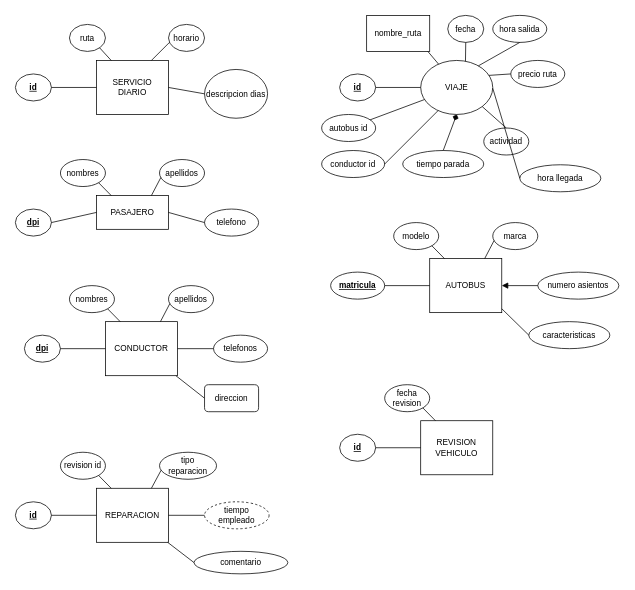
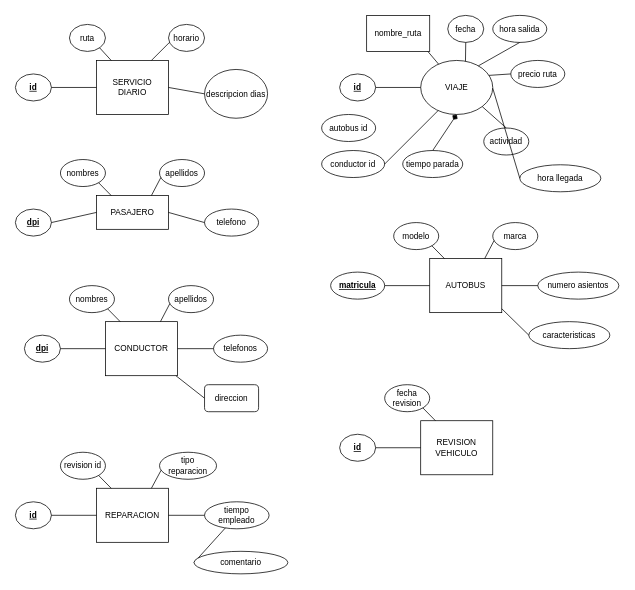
(397, 110) -> none
(443, 164) -> (432, 164)
(508, 285) -> (506, 285)
(237, 515) -> (237, 515)
(181, 552) -> (210, 545)
